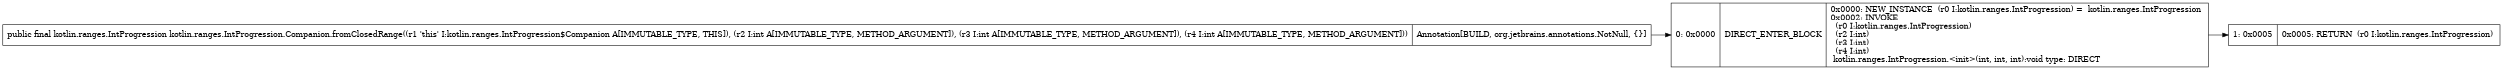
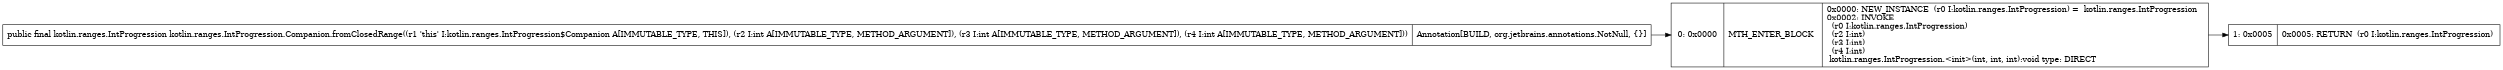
(1773, 35) -> (1771, 35)
